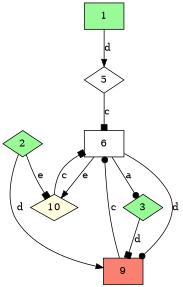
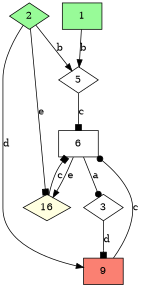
none -> (52, 45)
(108, 48) -> (84, 48)
(171, 198) -> none
(54, 208) -> (47, 208)
(143, 208) -> (103, 208)
